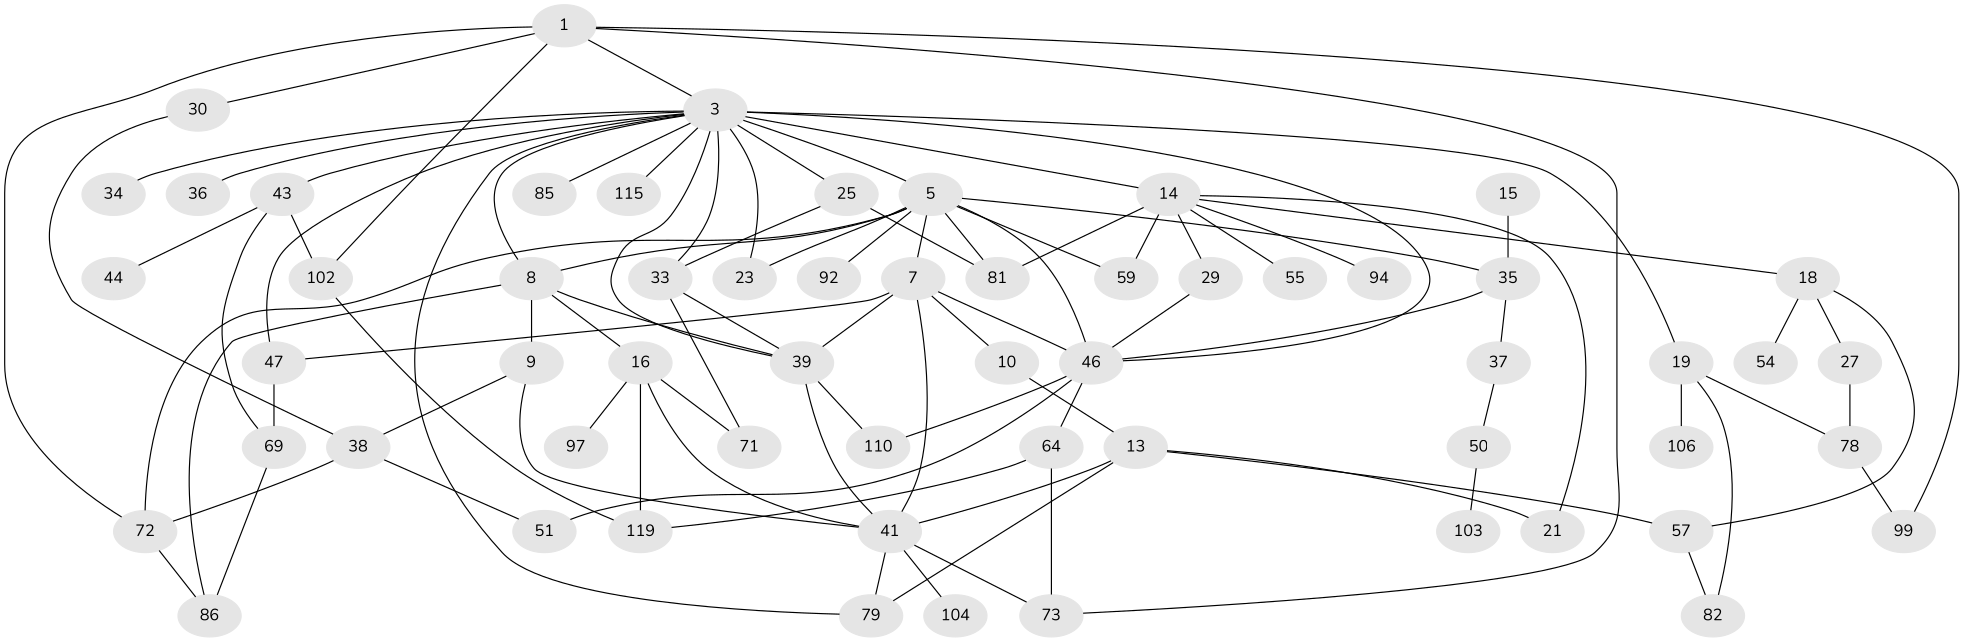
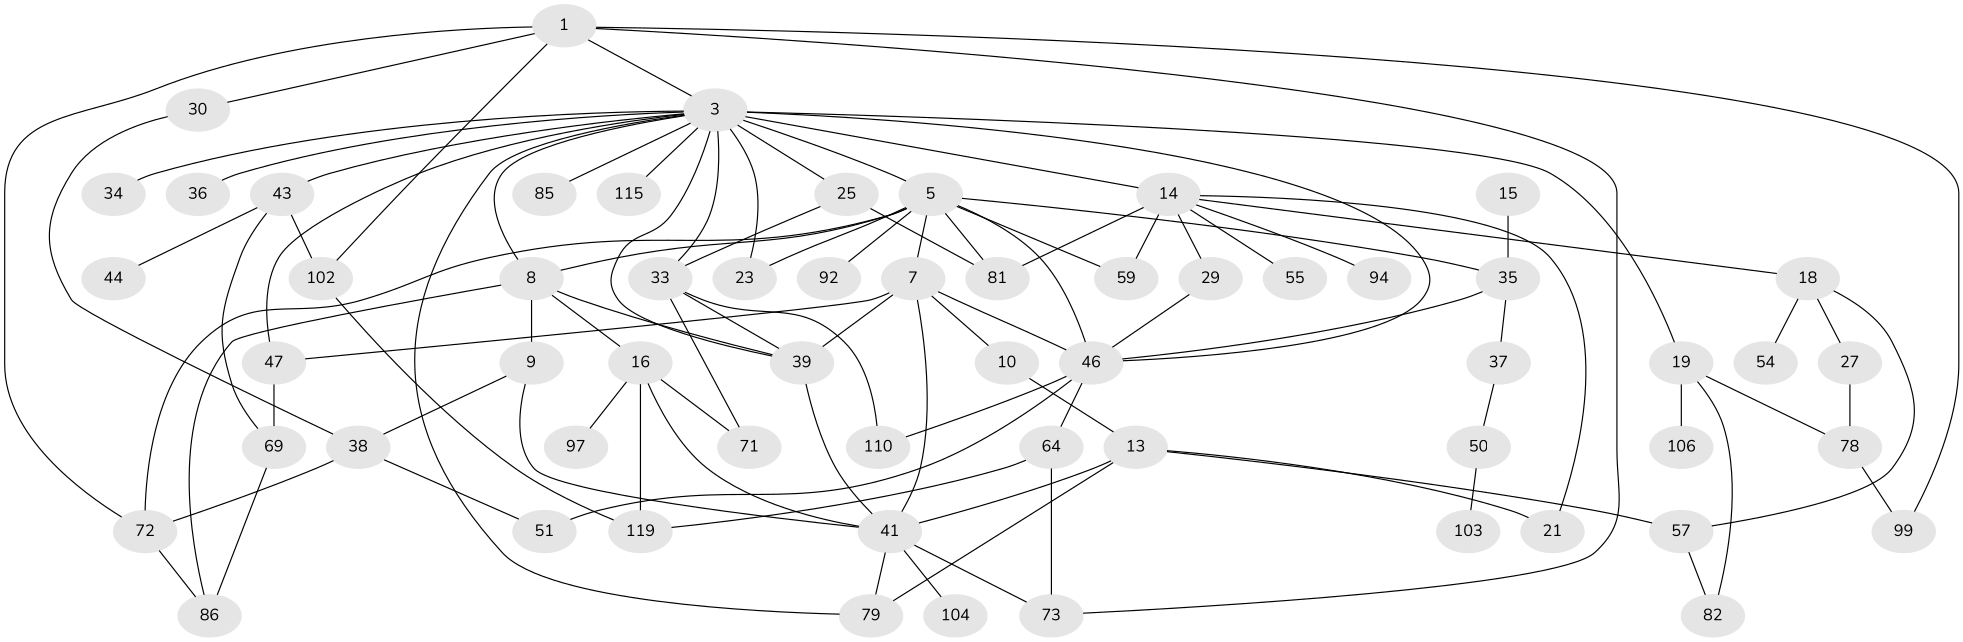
(840, 405) -> (812, 320)
